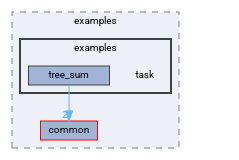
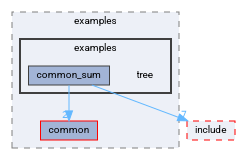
(69, 76) -> (69, 76)
(145, 76) -> (145, 76)
none -> (211, 130)
